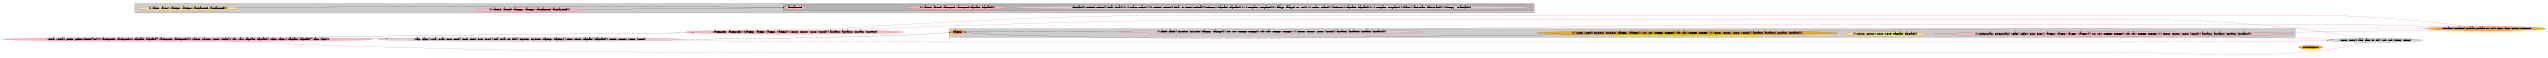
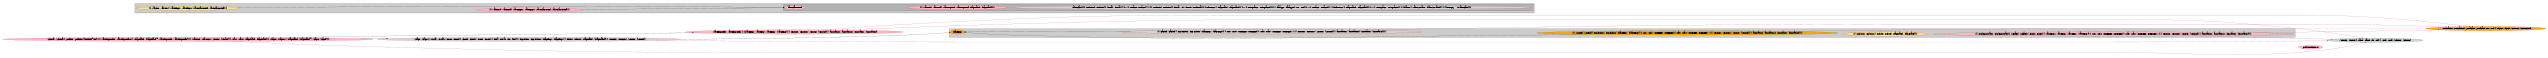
(2311, 47) -> (2311, 47)
